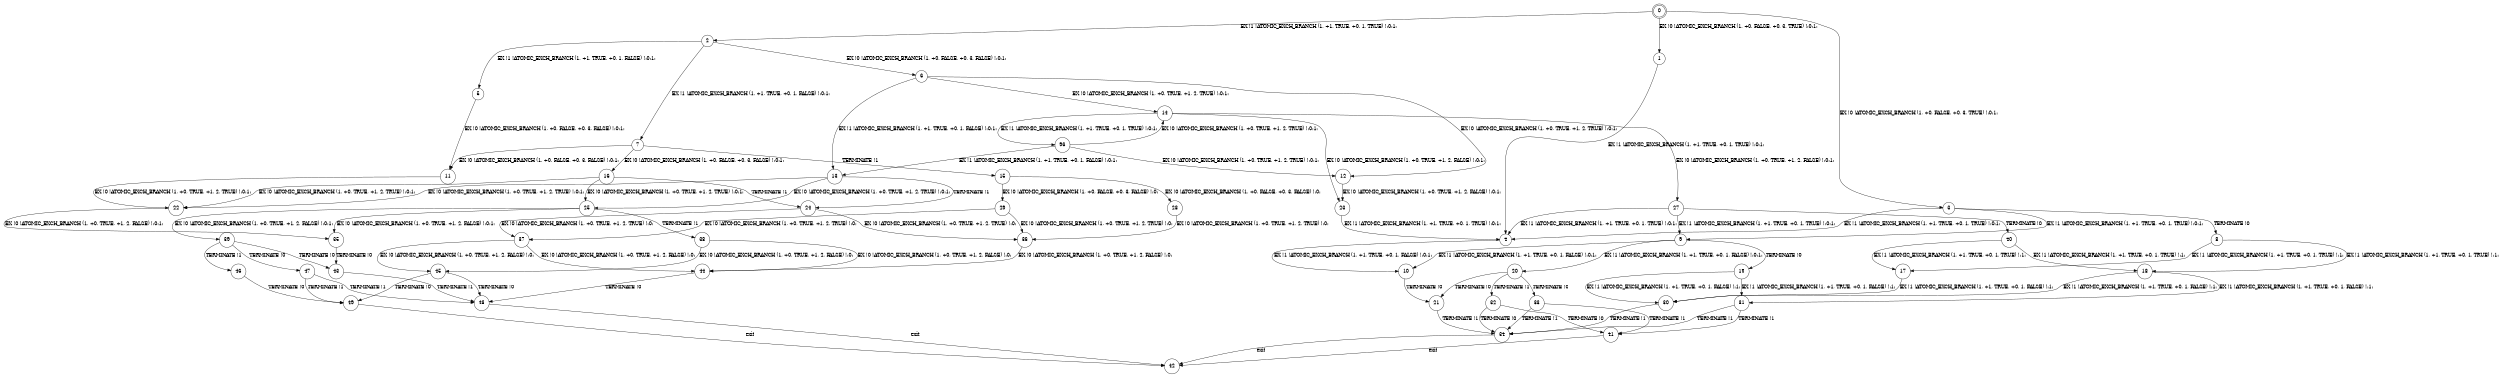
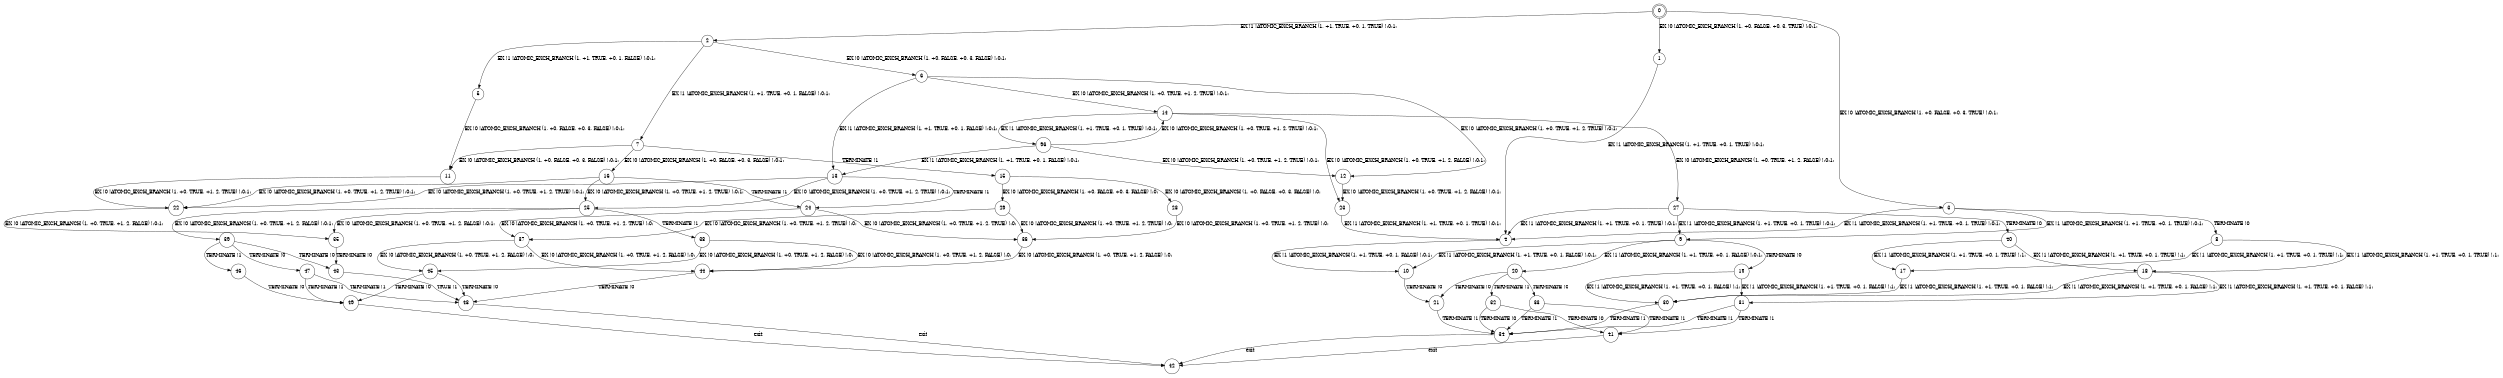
(455, 287) -> (447, 287)
